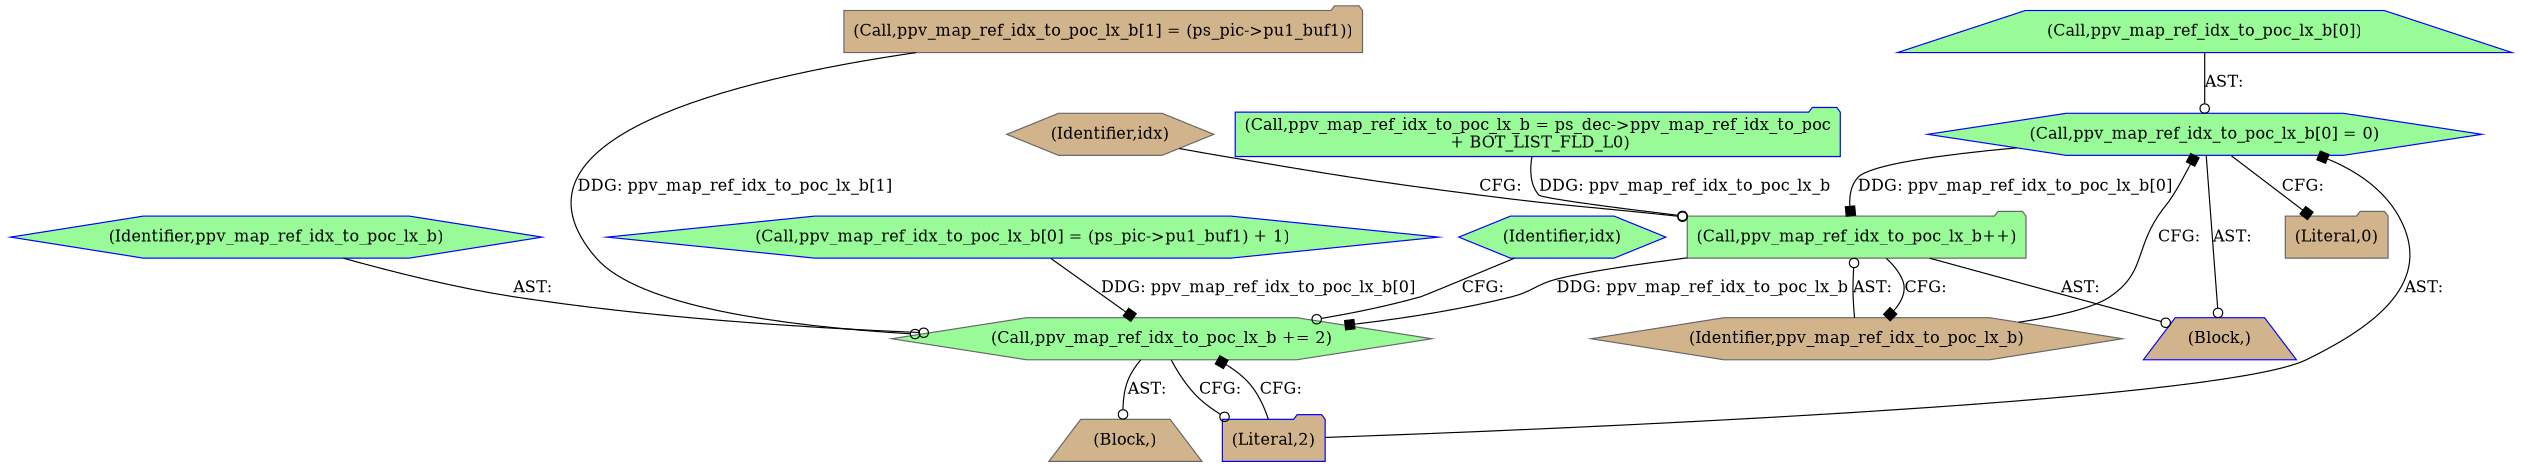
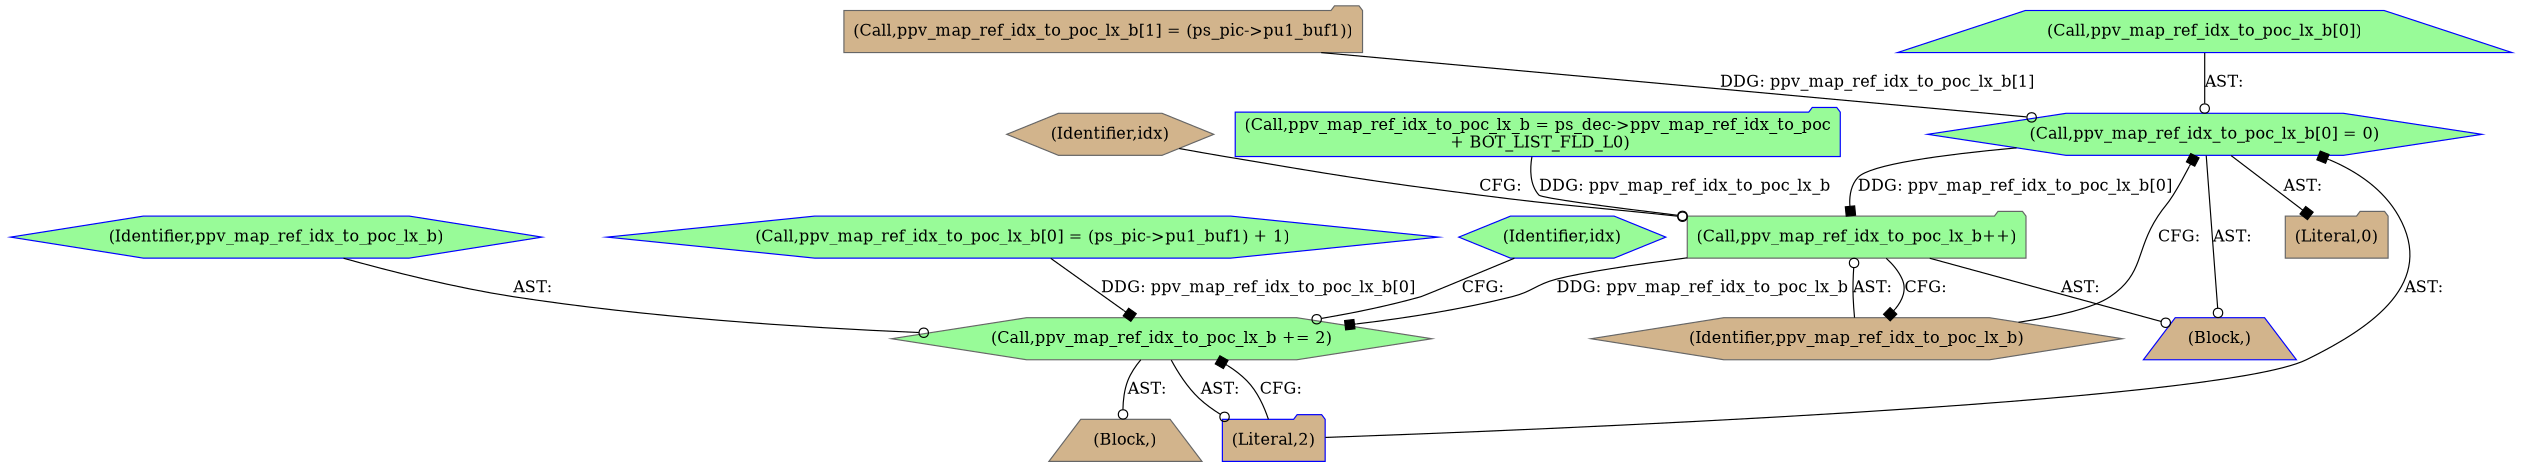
(2306, 186) -> (2306, 186)
(574, 200) -> (1674, 85)
(1223, 390) -> (1223, 390)
